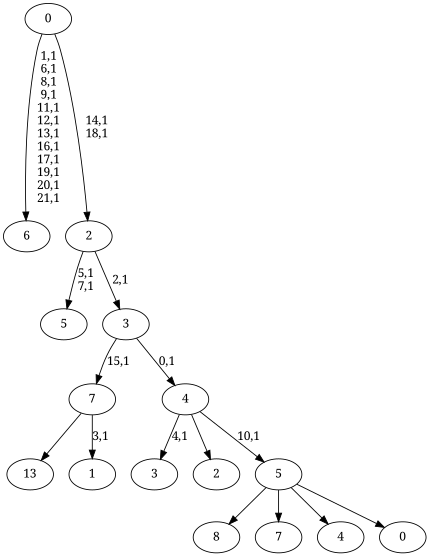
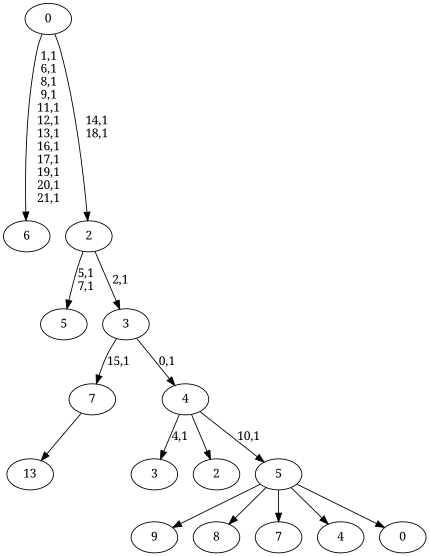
(92, 474) -> none
none -> (154, 537)
